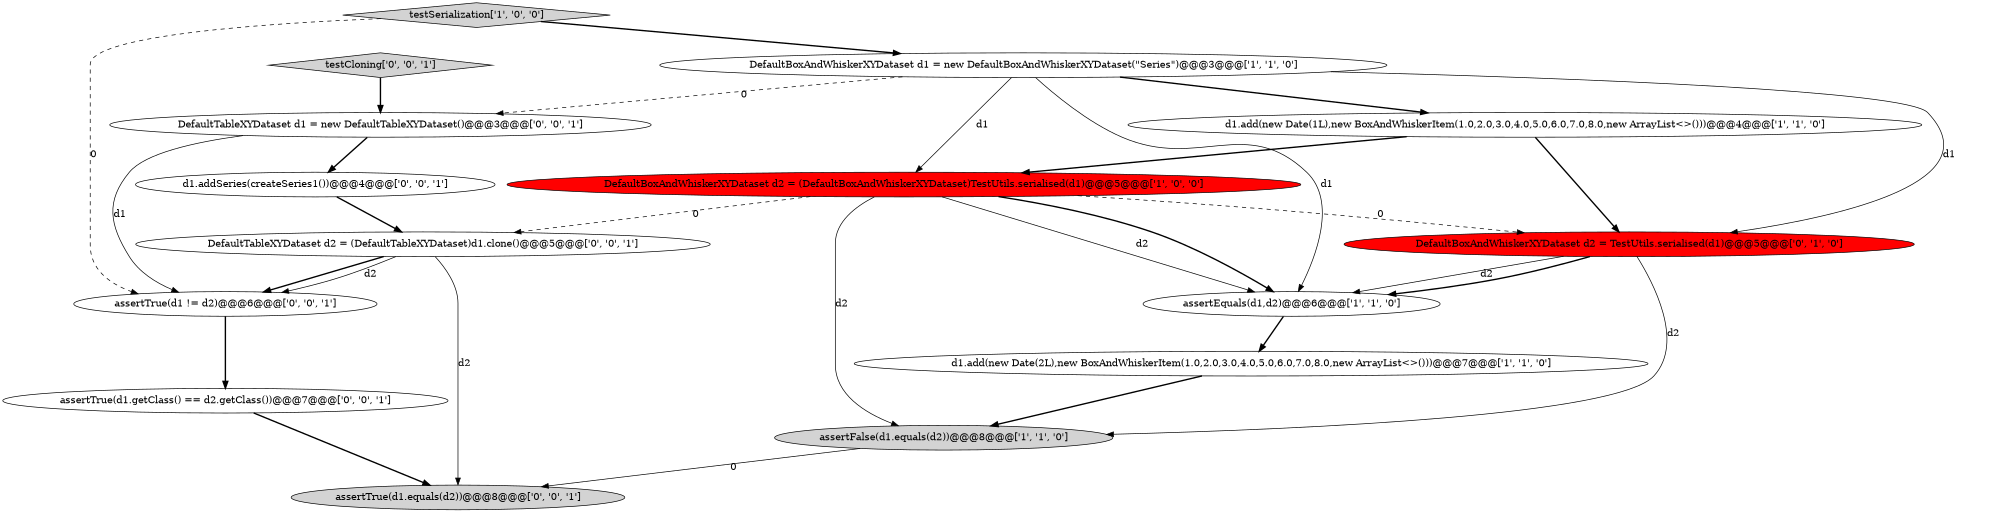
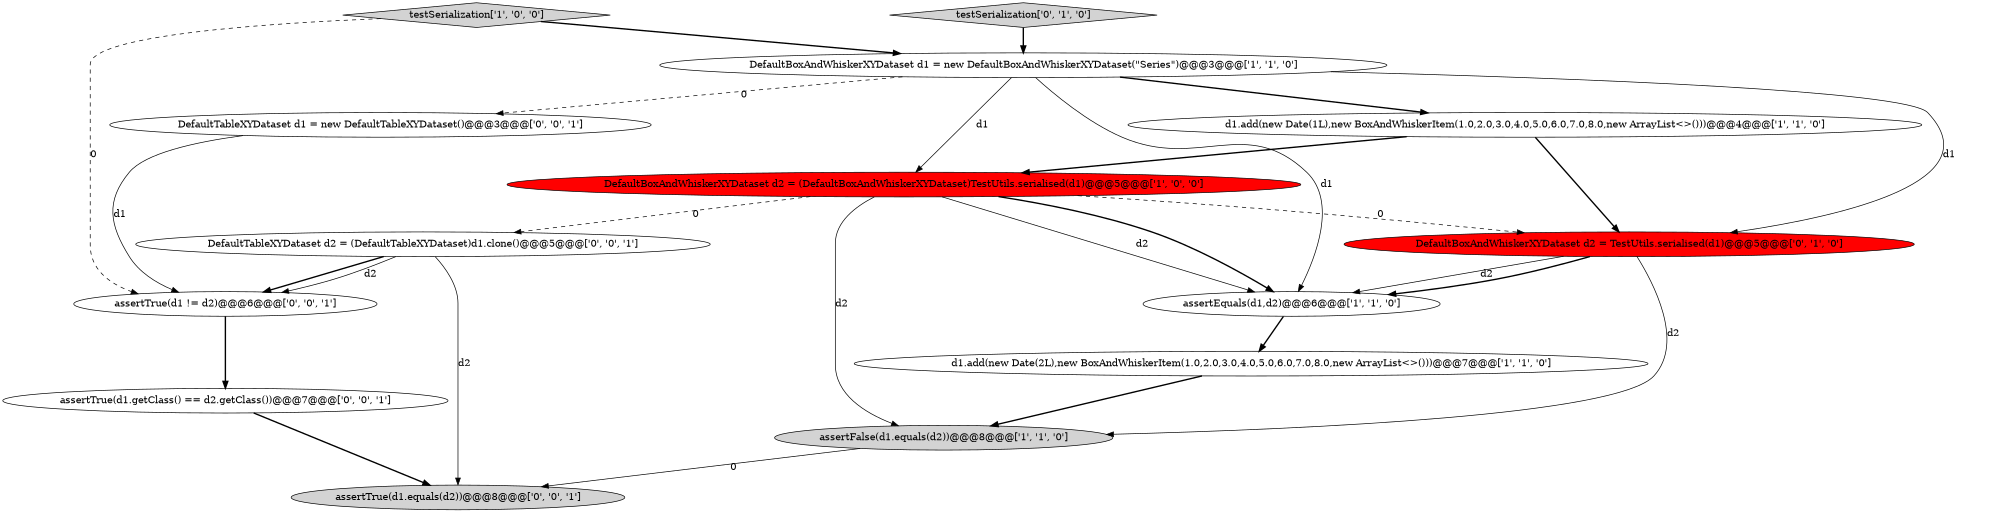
none -> (1023, 15)
(380, 65) -> none
(315, 185) -> none
